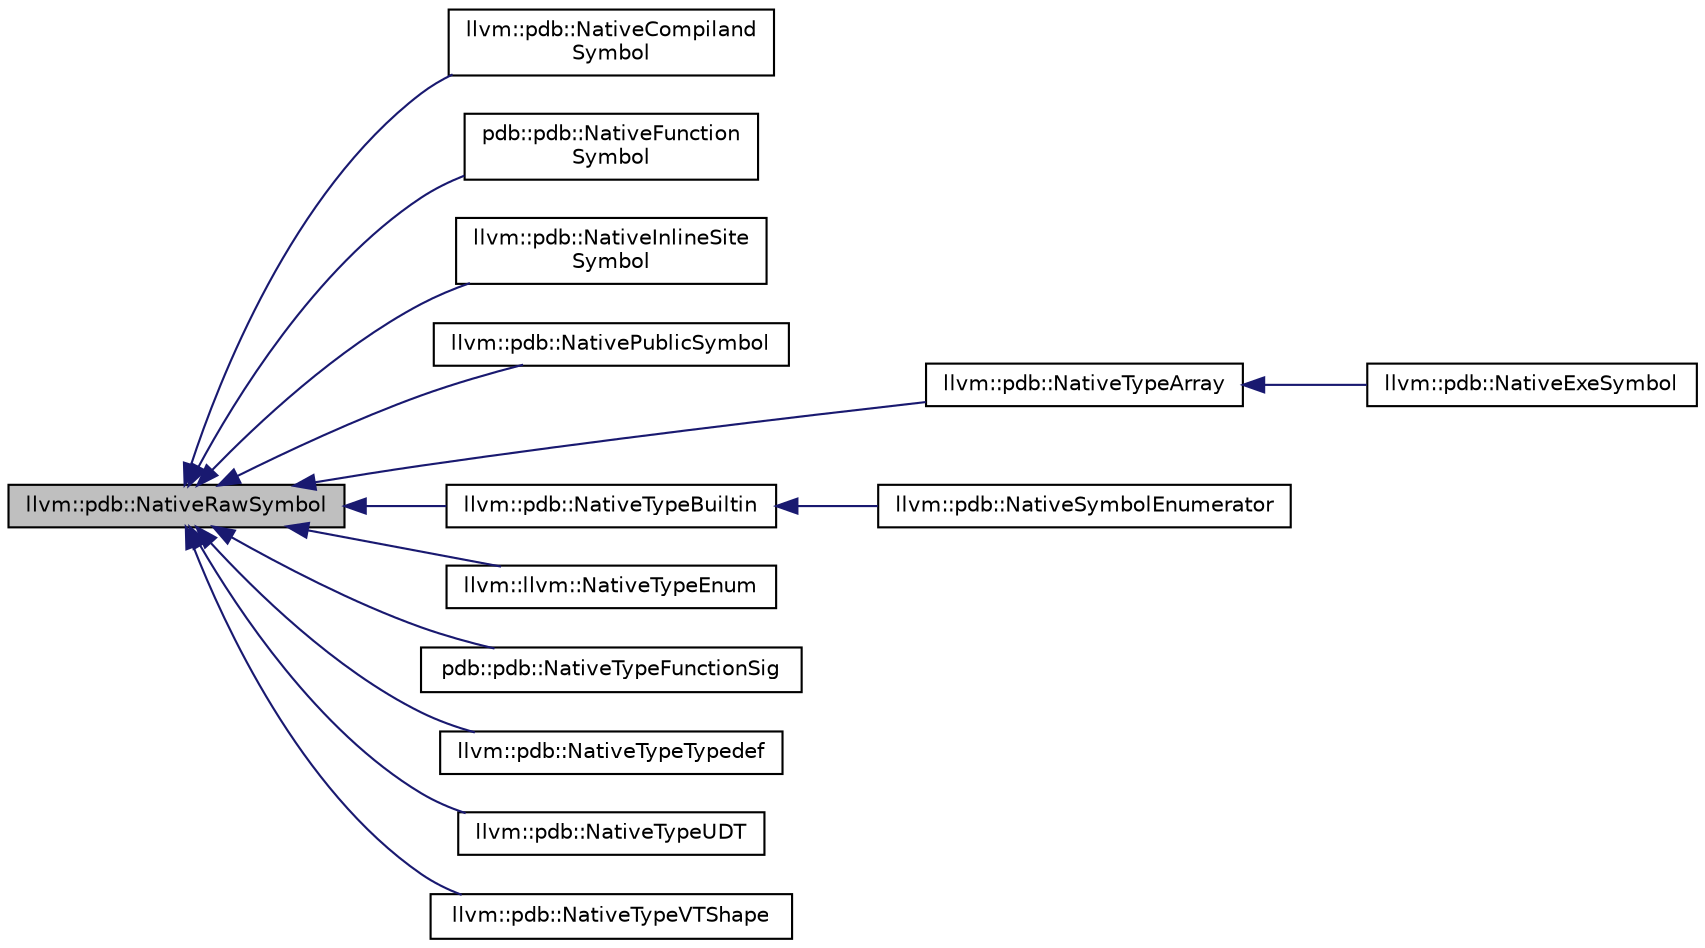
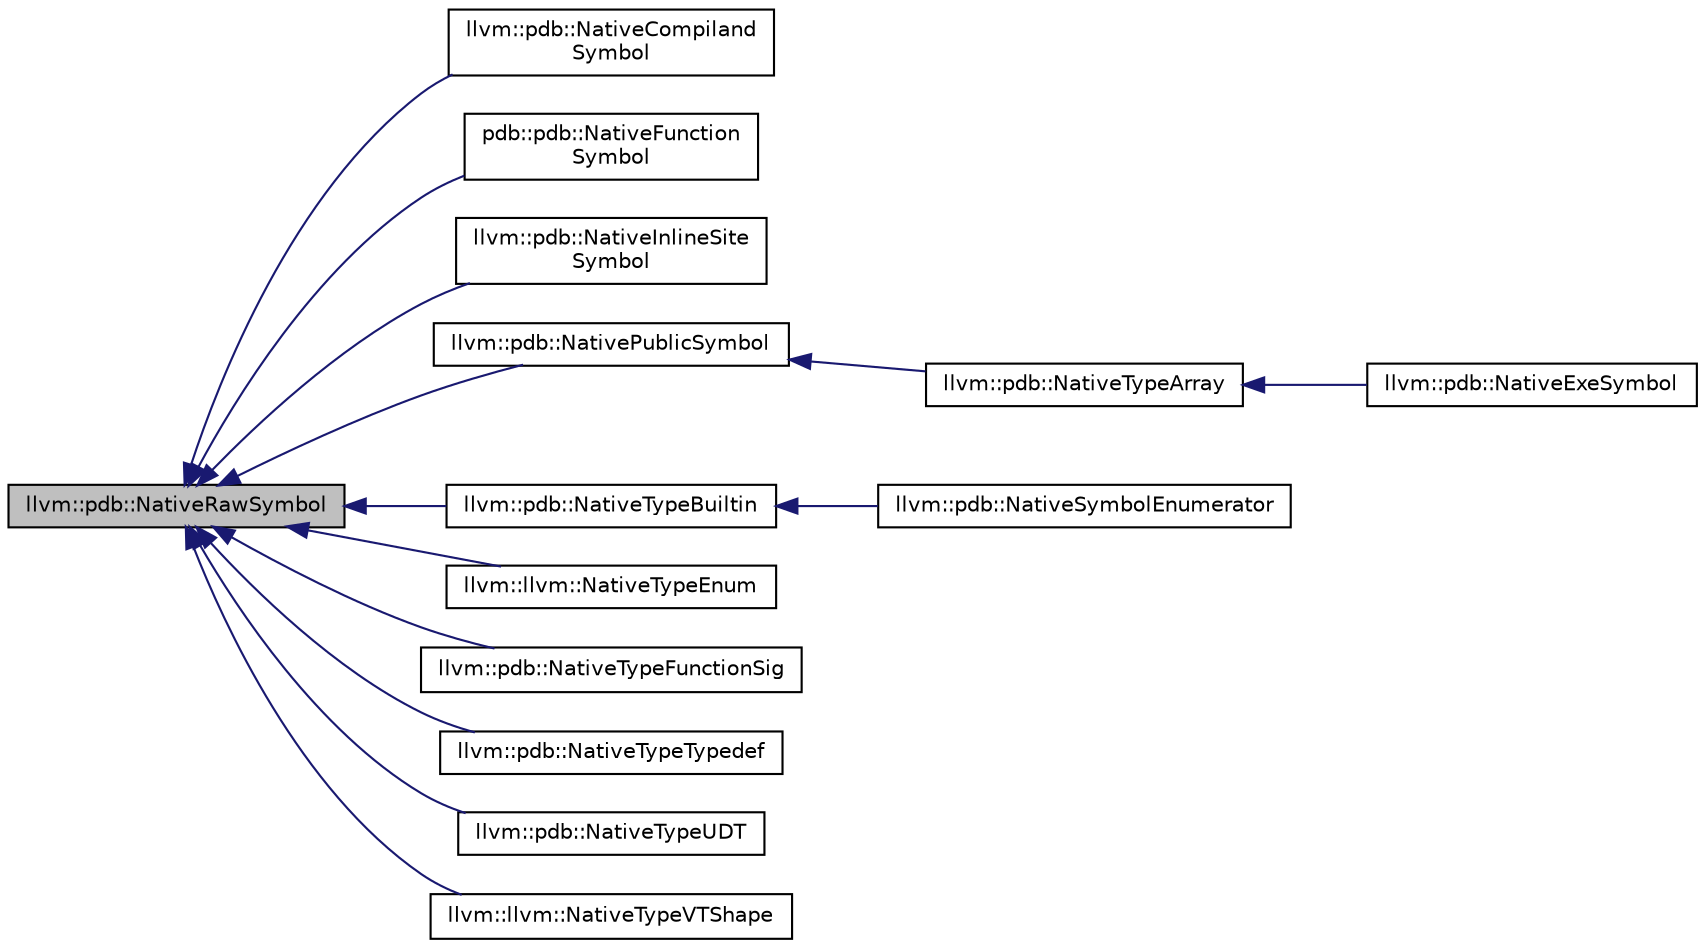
(620, 439) -> (868, 366)
(611, 670) -> (611, 670)
(611, 916) -> (611, 916)
